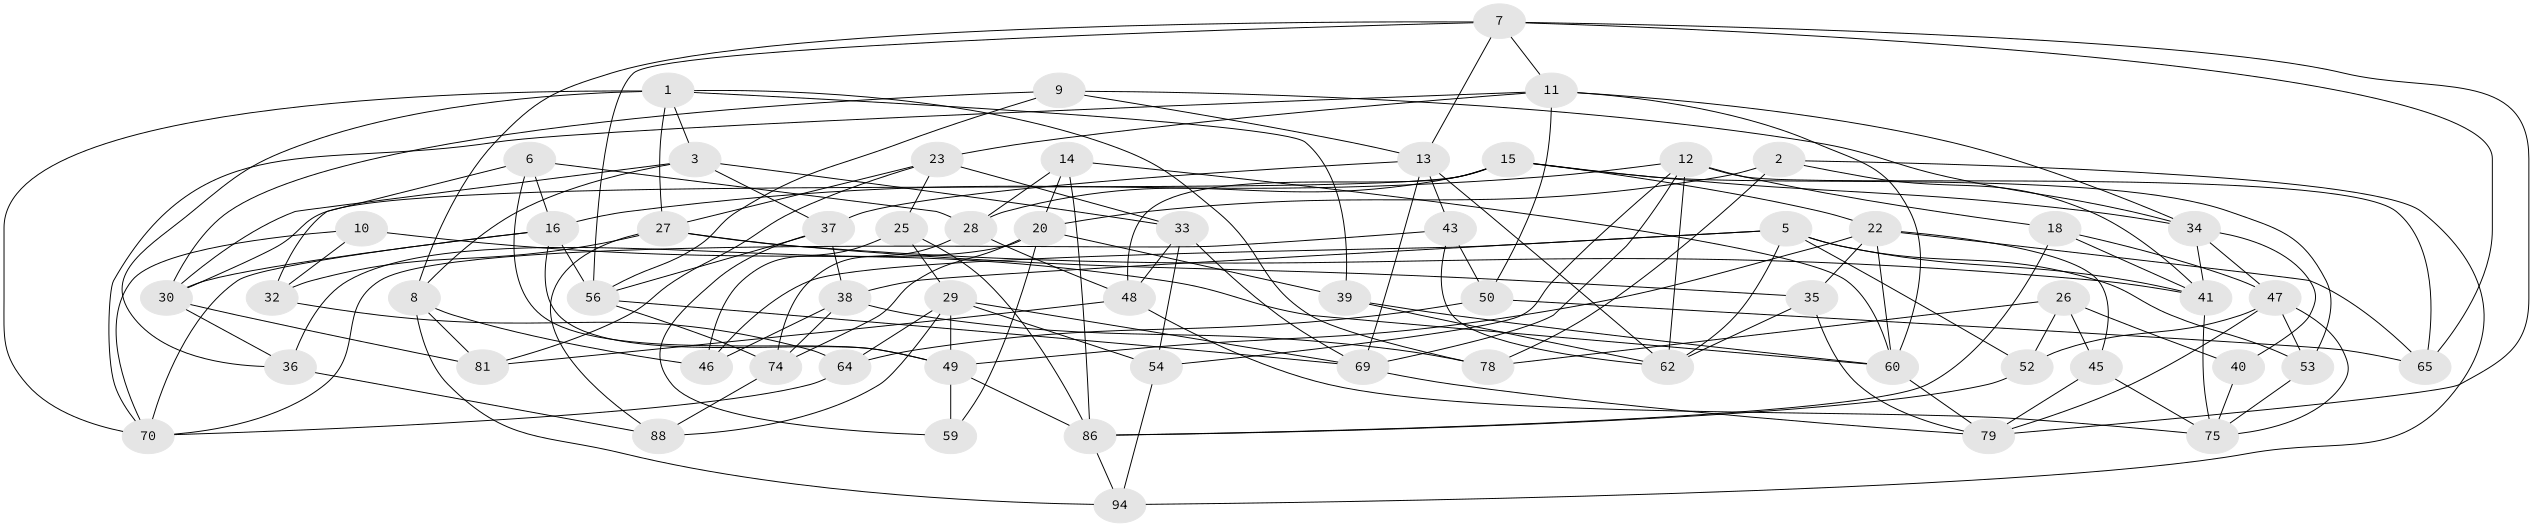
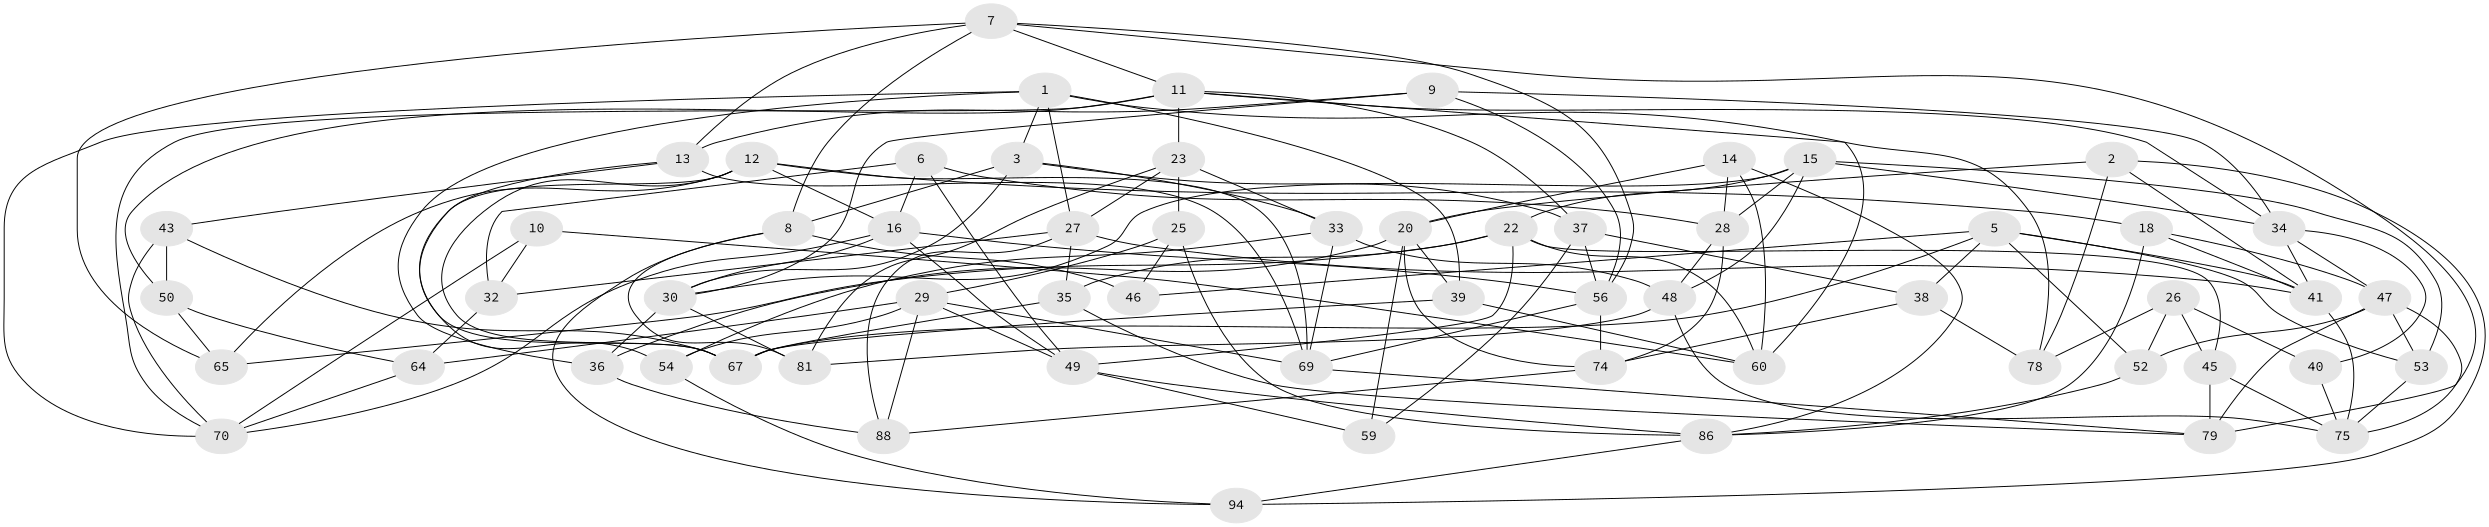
(1122, 180) -> (1418, 123)
(790, 325) -> none
(1668, 367) -> (736, 367)
(1941, 402) -> none
